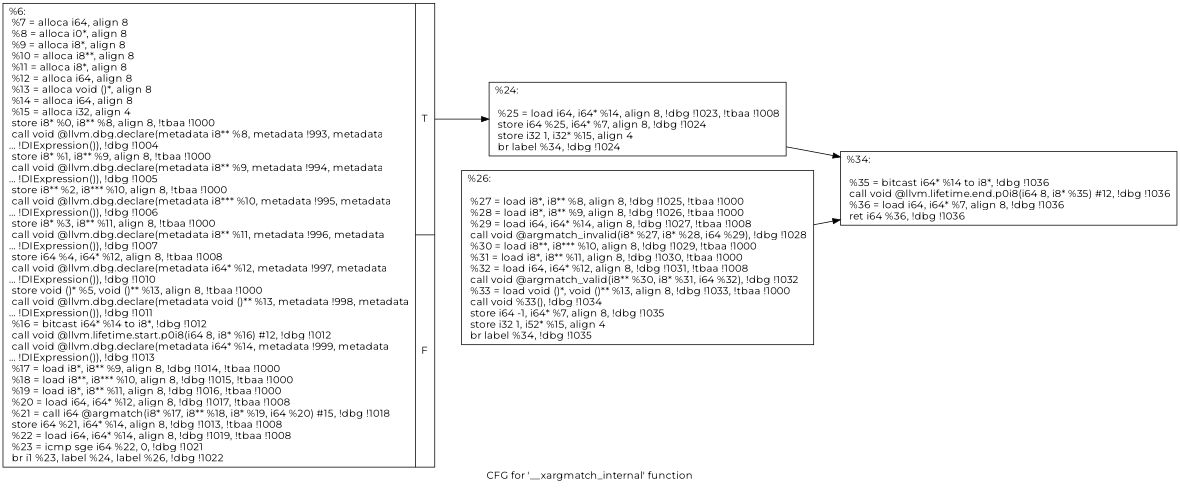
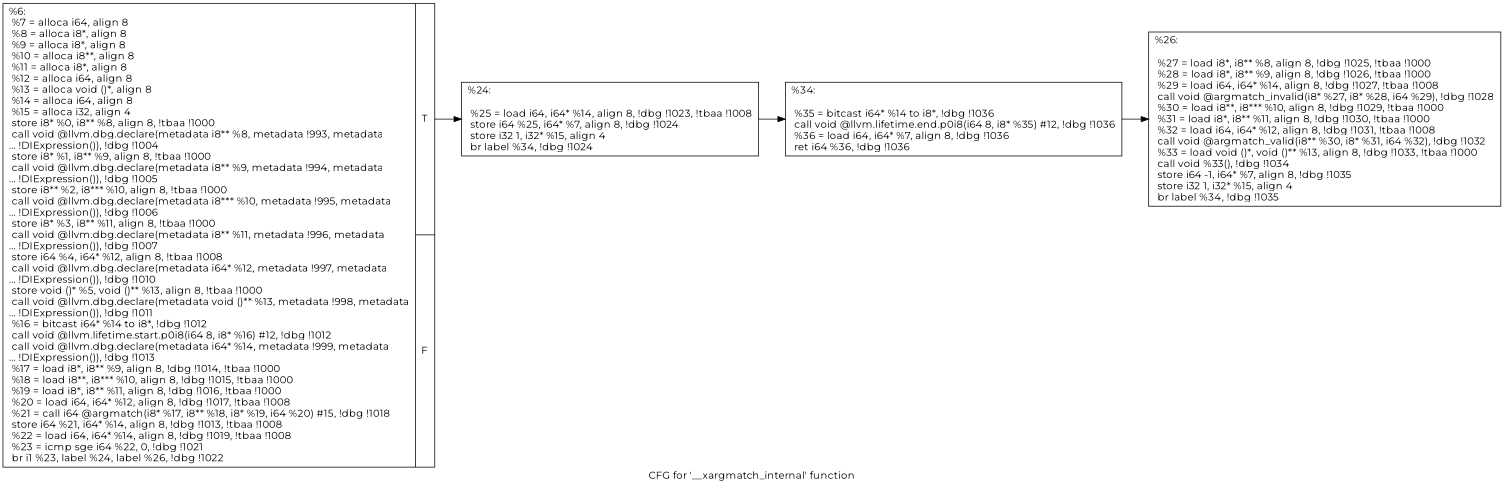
(68, 34) -> (68, 34)
(823, 223) -> (1131, 119)
(537, 325) -> (1224, 186)
